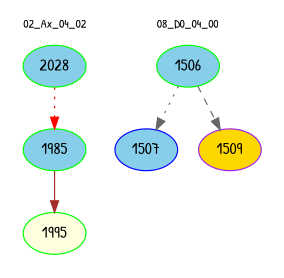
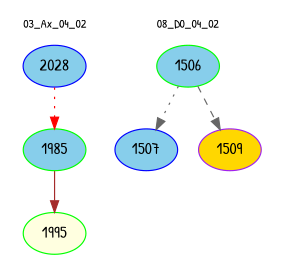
(55, 25) -> (55, 25)
(188, 25) -> (188, 25)
(55, 66) -> (55, 66)
